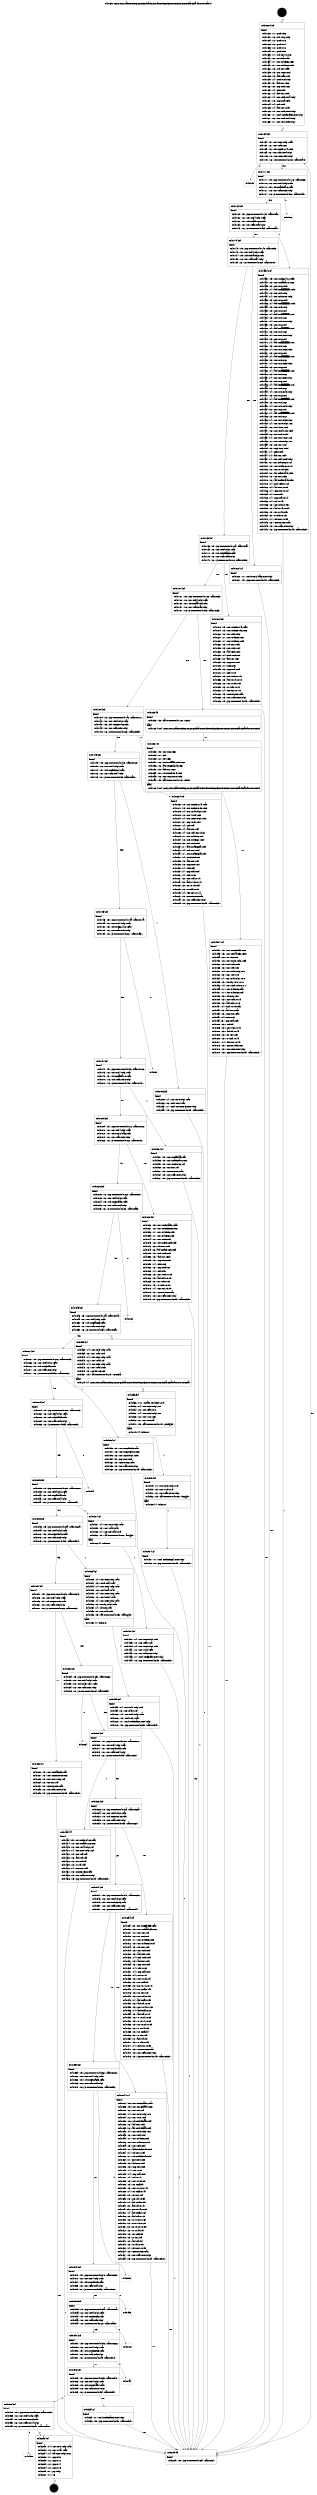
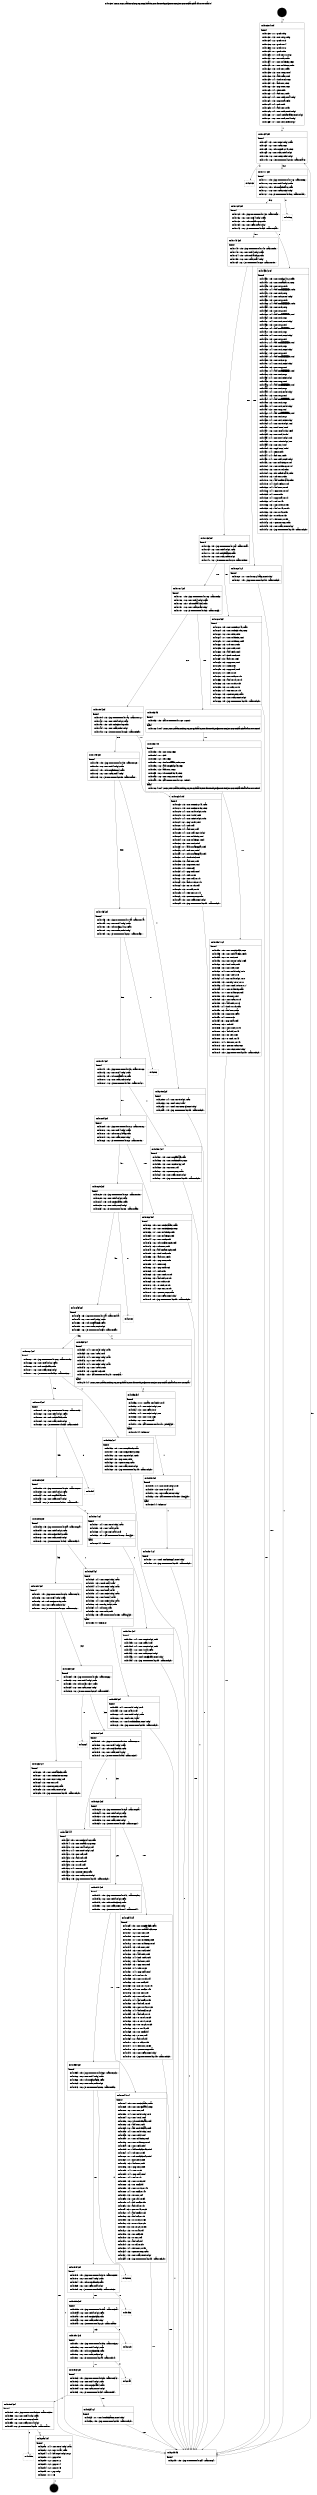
(57, 1510) -> none
(195, 1779) -> (195, 1779)
